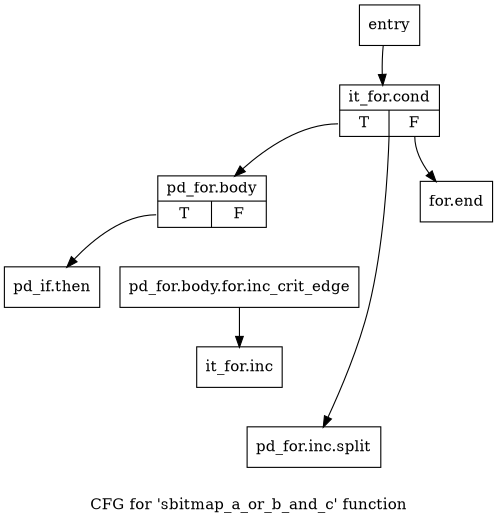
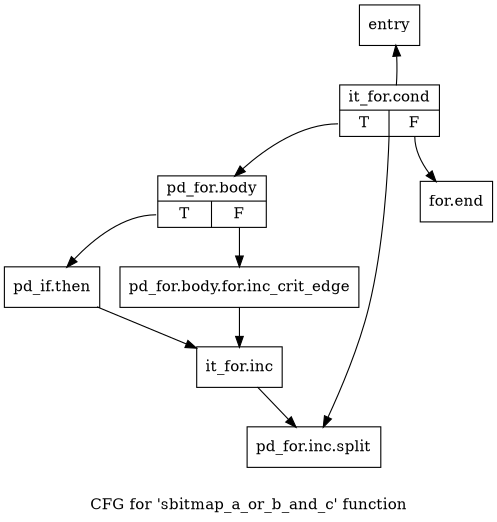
(382, 60) -> (397, 71)
none -> (239, 242)
none -> (141, 325)
none -> (273, 403)
